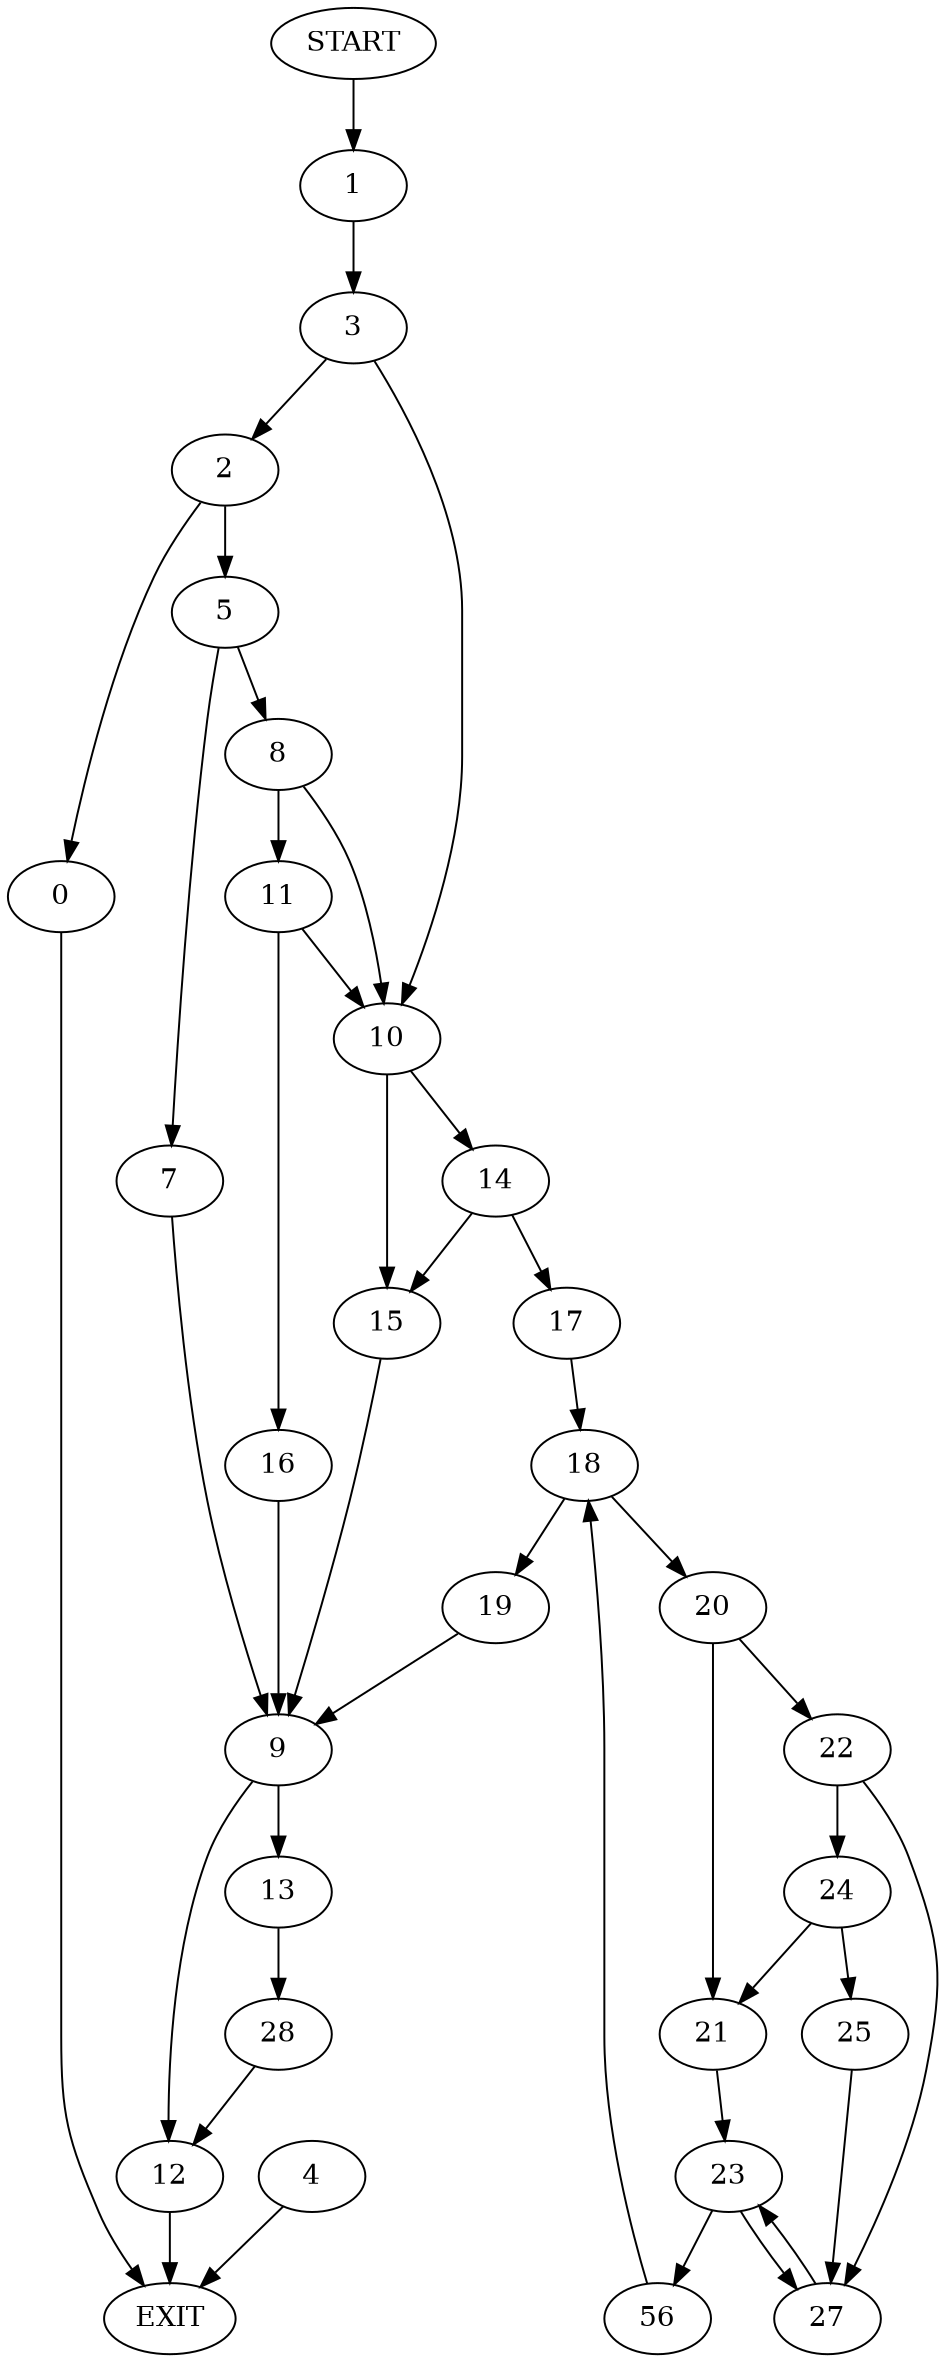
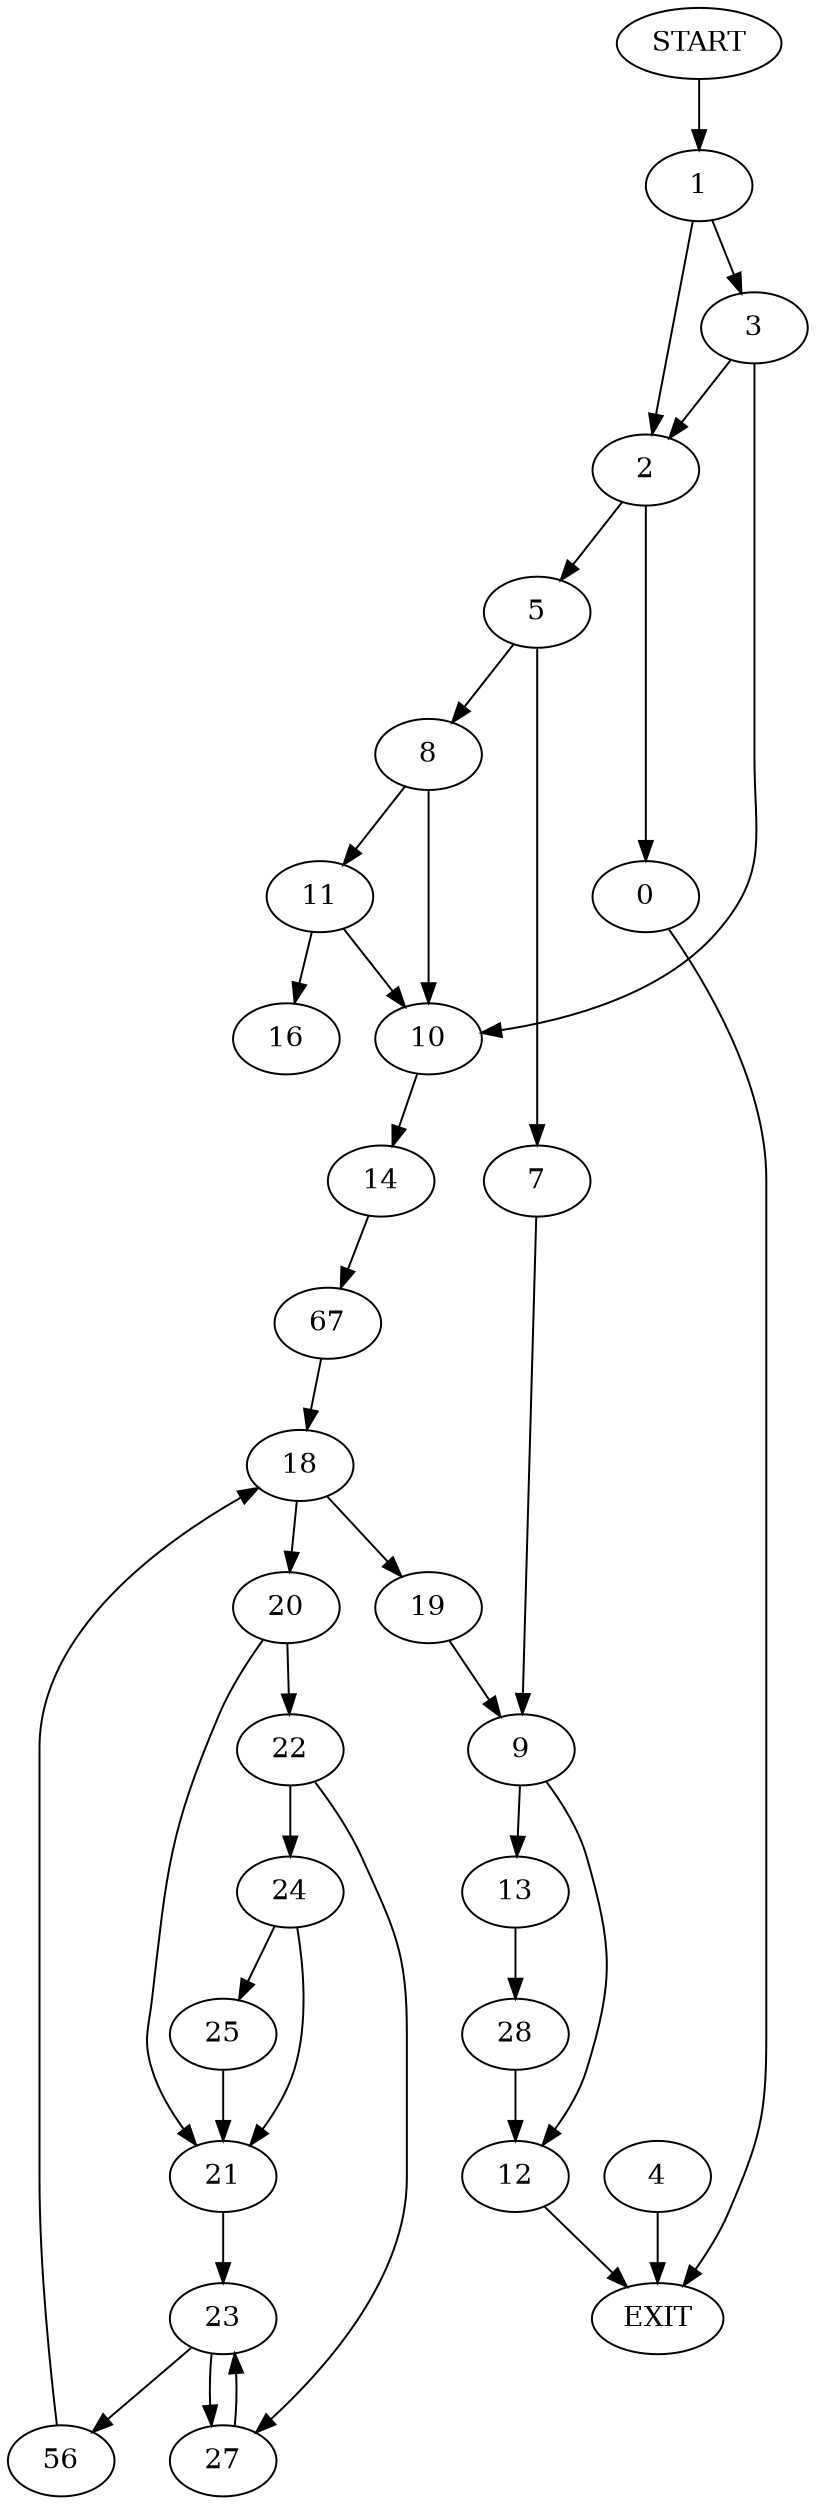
none -> (674, 318)
(387, 1323) -> none
(567, 1323) -> (328, 1323)
(278, 1598) -> none
(842, 2166) -> (223, 2096)
